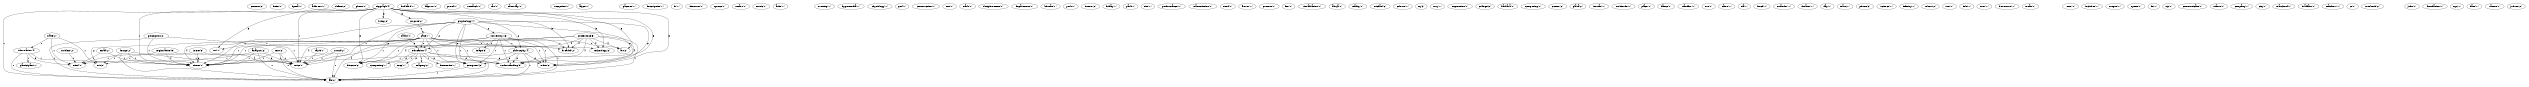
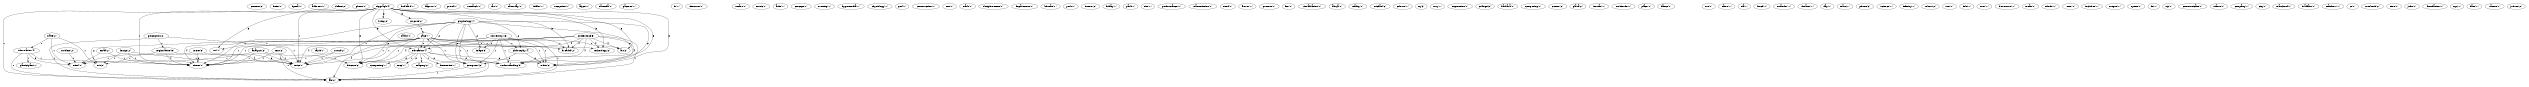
none -> (538, 6)
none -> (606, 6)
(655, 6) -> none
(720, 6) -> none
none -> (801, 6)
(1688, 6) -> none
none -> (2051, 6)
none -> (2394, 6)
(483, 28) -> (475, 35)
(412, 43) -> (381, 33)
(516, 57) -> none
(311, 58) -> (386, 50)
(441, 58) -> (444, 53)
(158, 59) -> (160, 43)
(360, 59) -> none
(334, 64) -> none
(217, 72) -> none
(288, 73) -> (306, 55)
(485, 75) -> none
